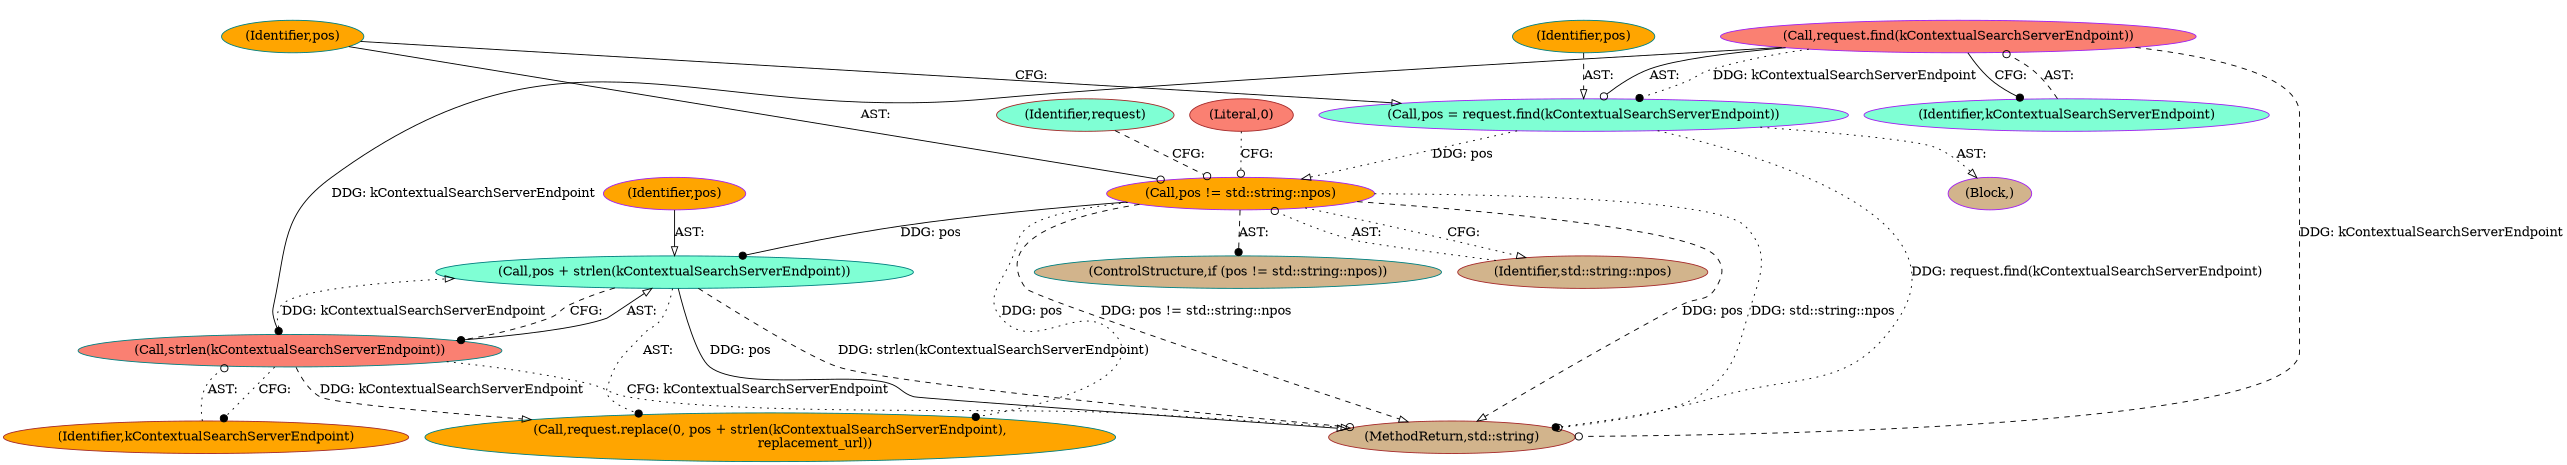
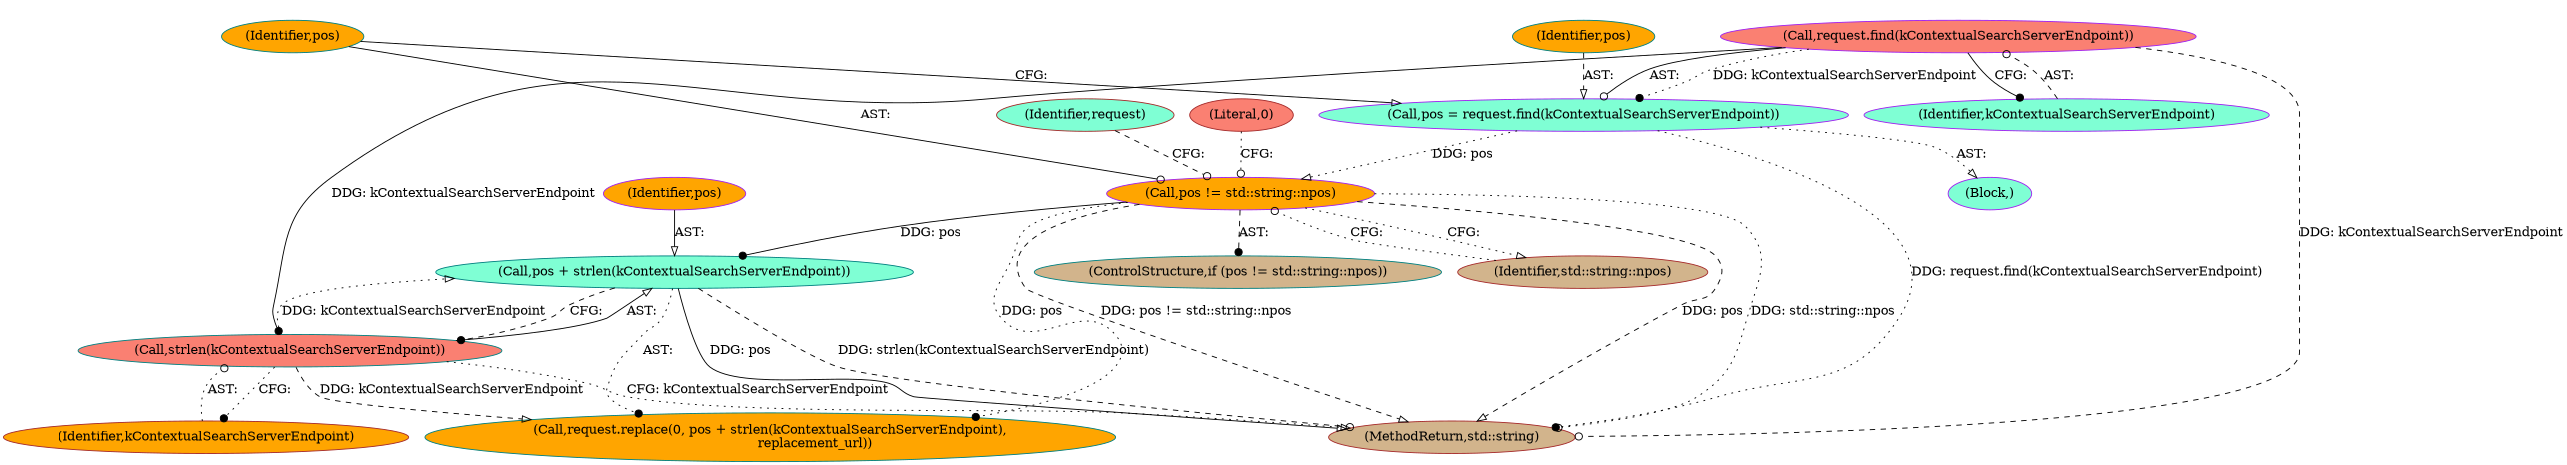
(1990, 194) -> (1990, 194)
(1369, 233) -> (1369, 233)
